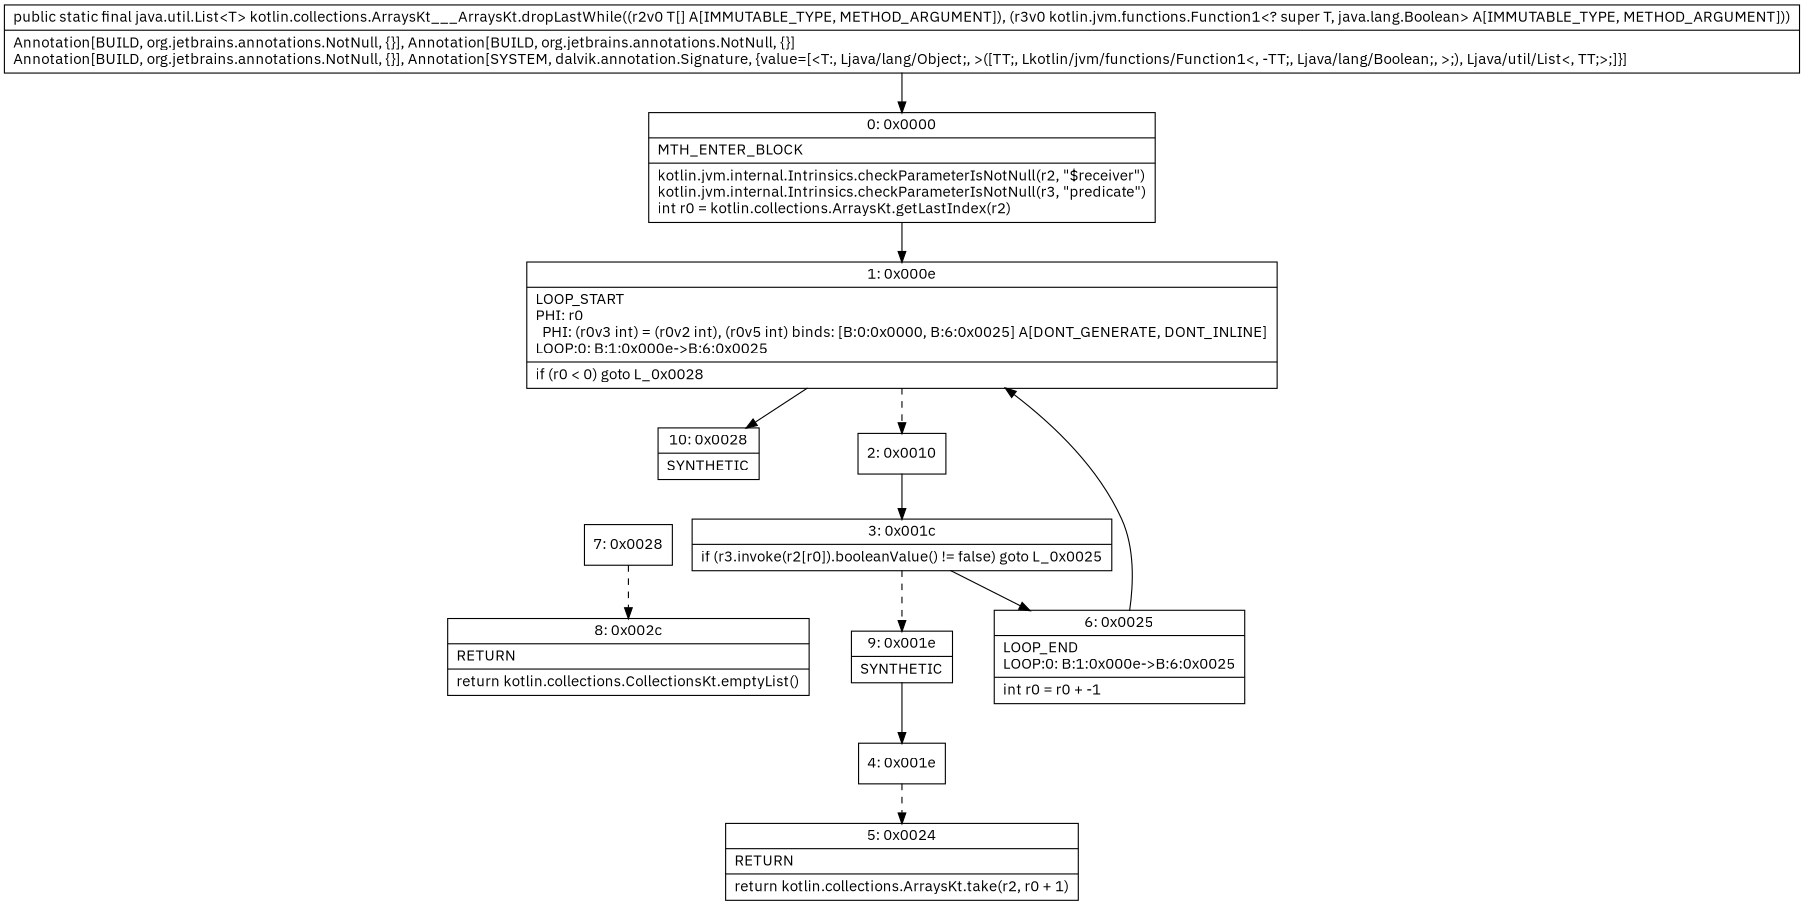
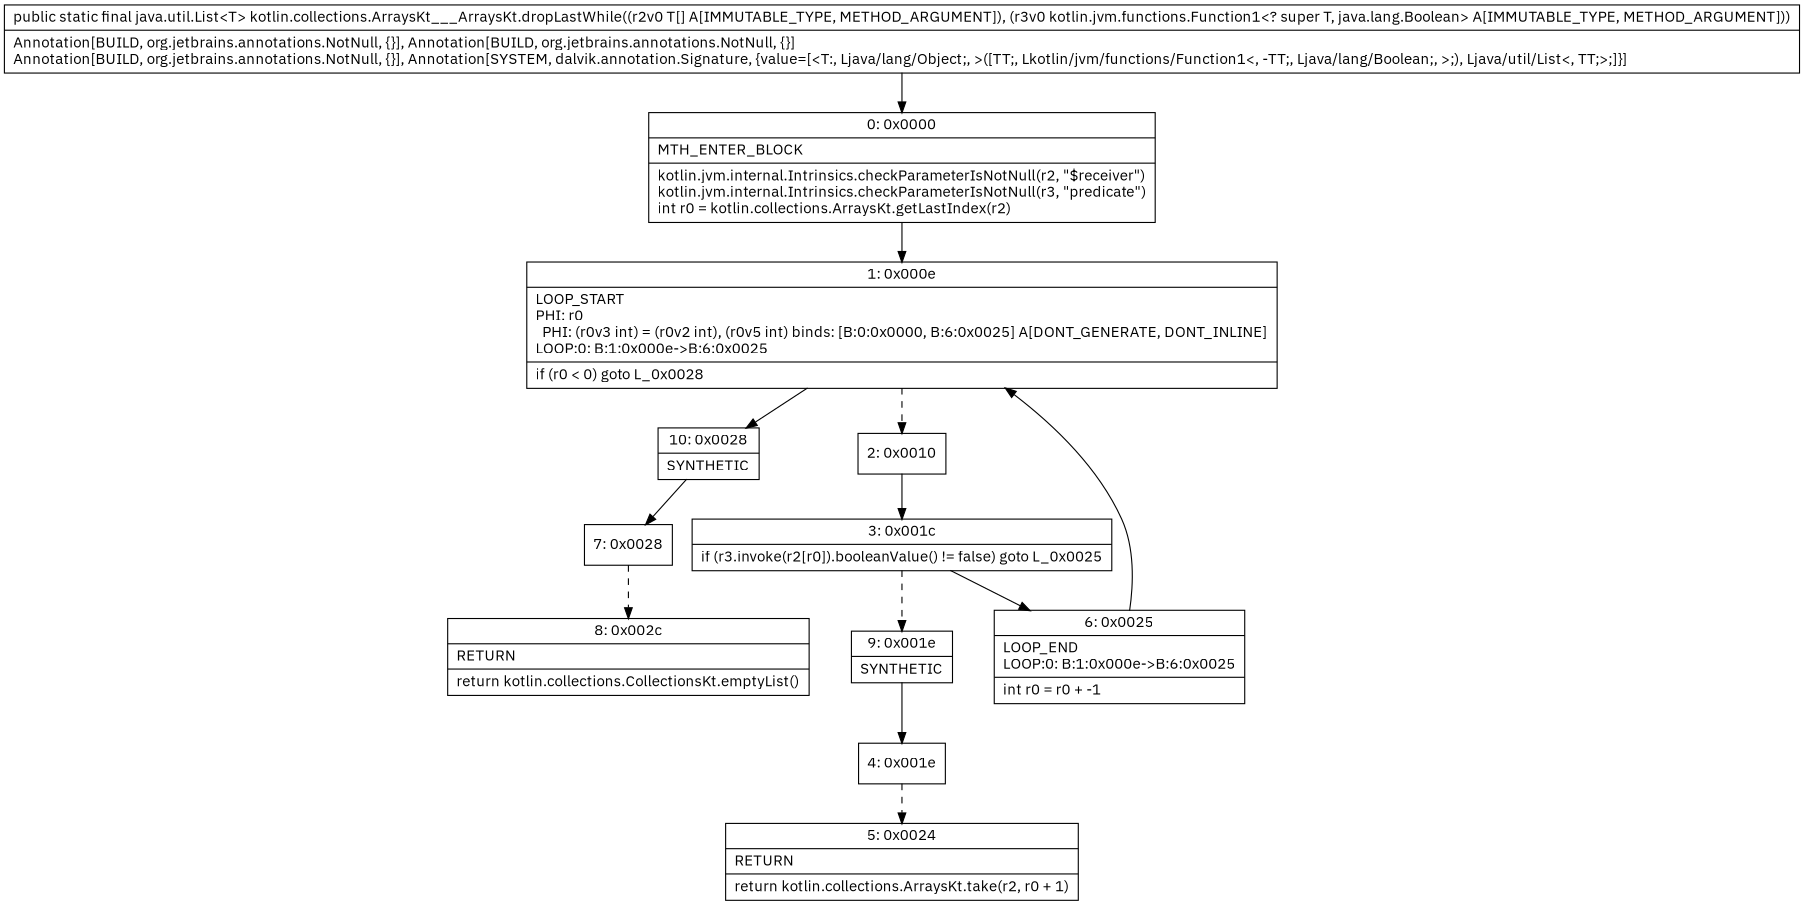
none -> (670, 498)
